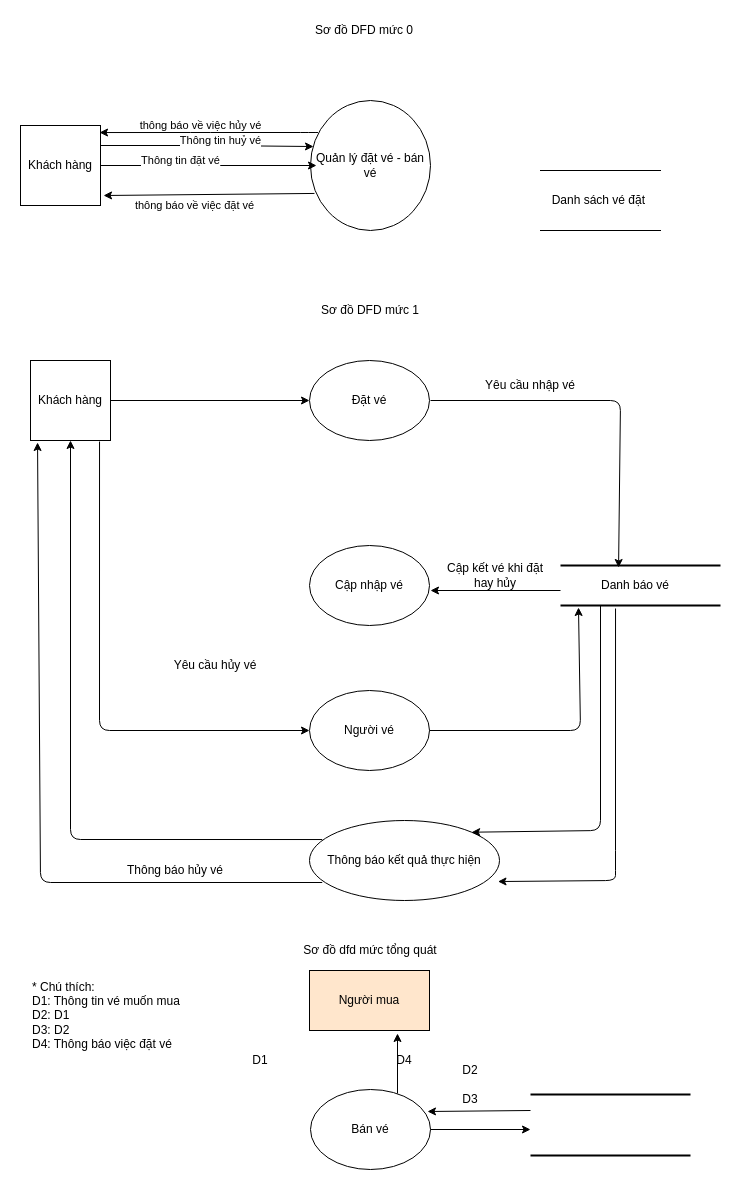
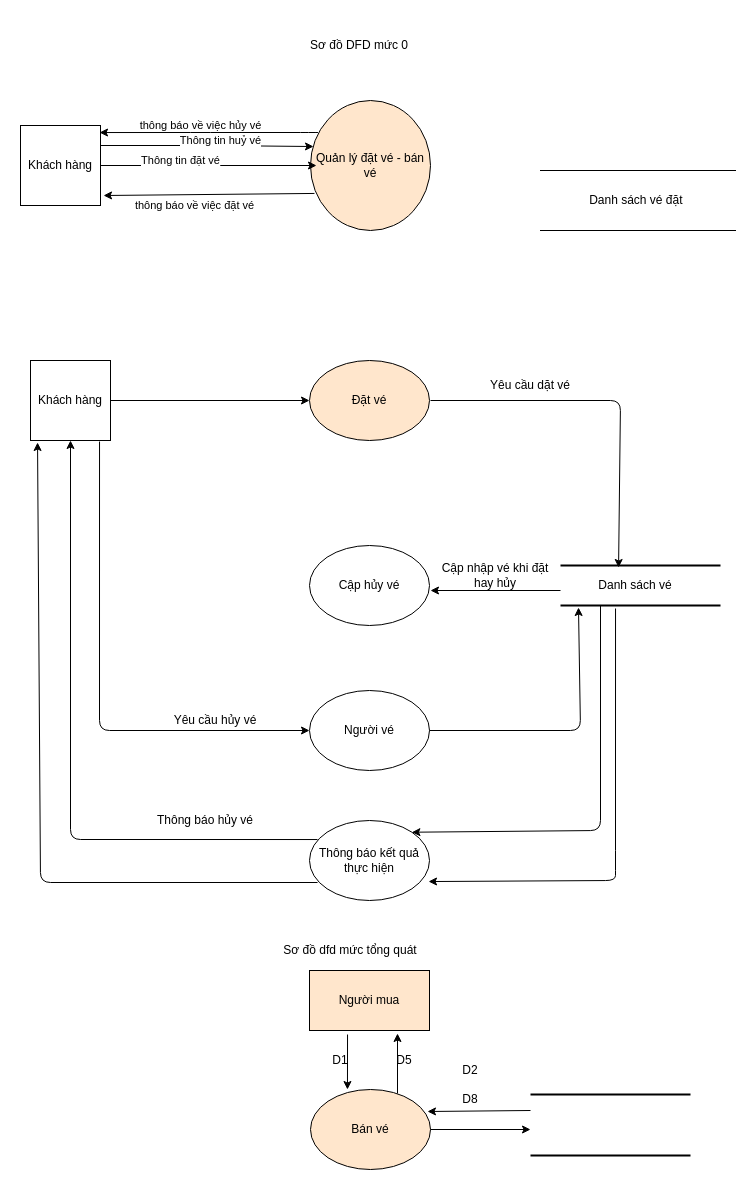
(365, 31) -> (360, 46)
(371, 166) -> (371, 166)
(601, 201) -> (638, 201)
(371, 311) -> none
(531, 386) -> (531, 386)
(370, 401) -> (370, 401)
(496, 576) -> (496, 576)
(370, 586) -> (370, 586)
(636, 586) -> (636, 586)
(216, 666) -> (216, 721)
(405, 861) -> (370, 861)
(176, 871) -> (206, 821)
(371, 951) -> (351, 951)
(116, 1016) -> none
none -> (348, 1059)
(261, 1061) -> (341, 1061)
(405, 1061) -> (405, 1061)
(471, 1100) -> (471, 1100)
(371, 1130) -> (371, 1130)
